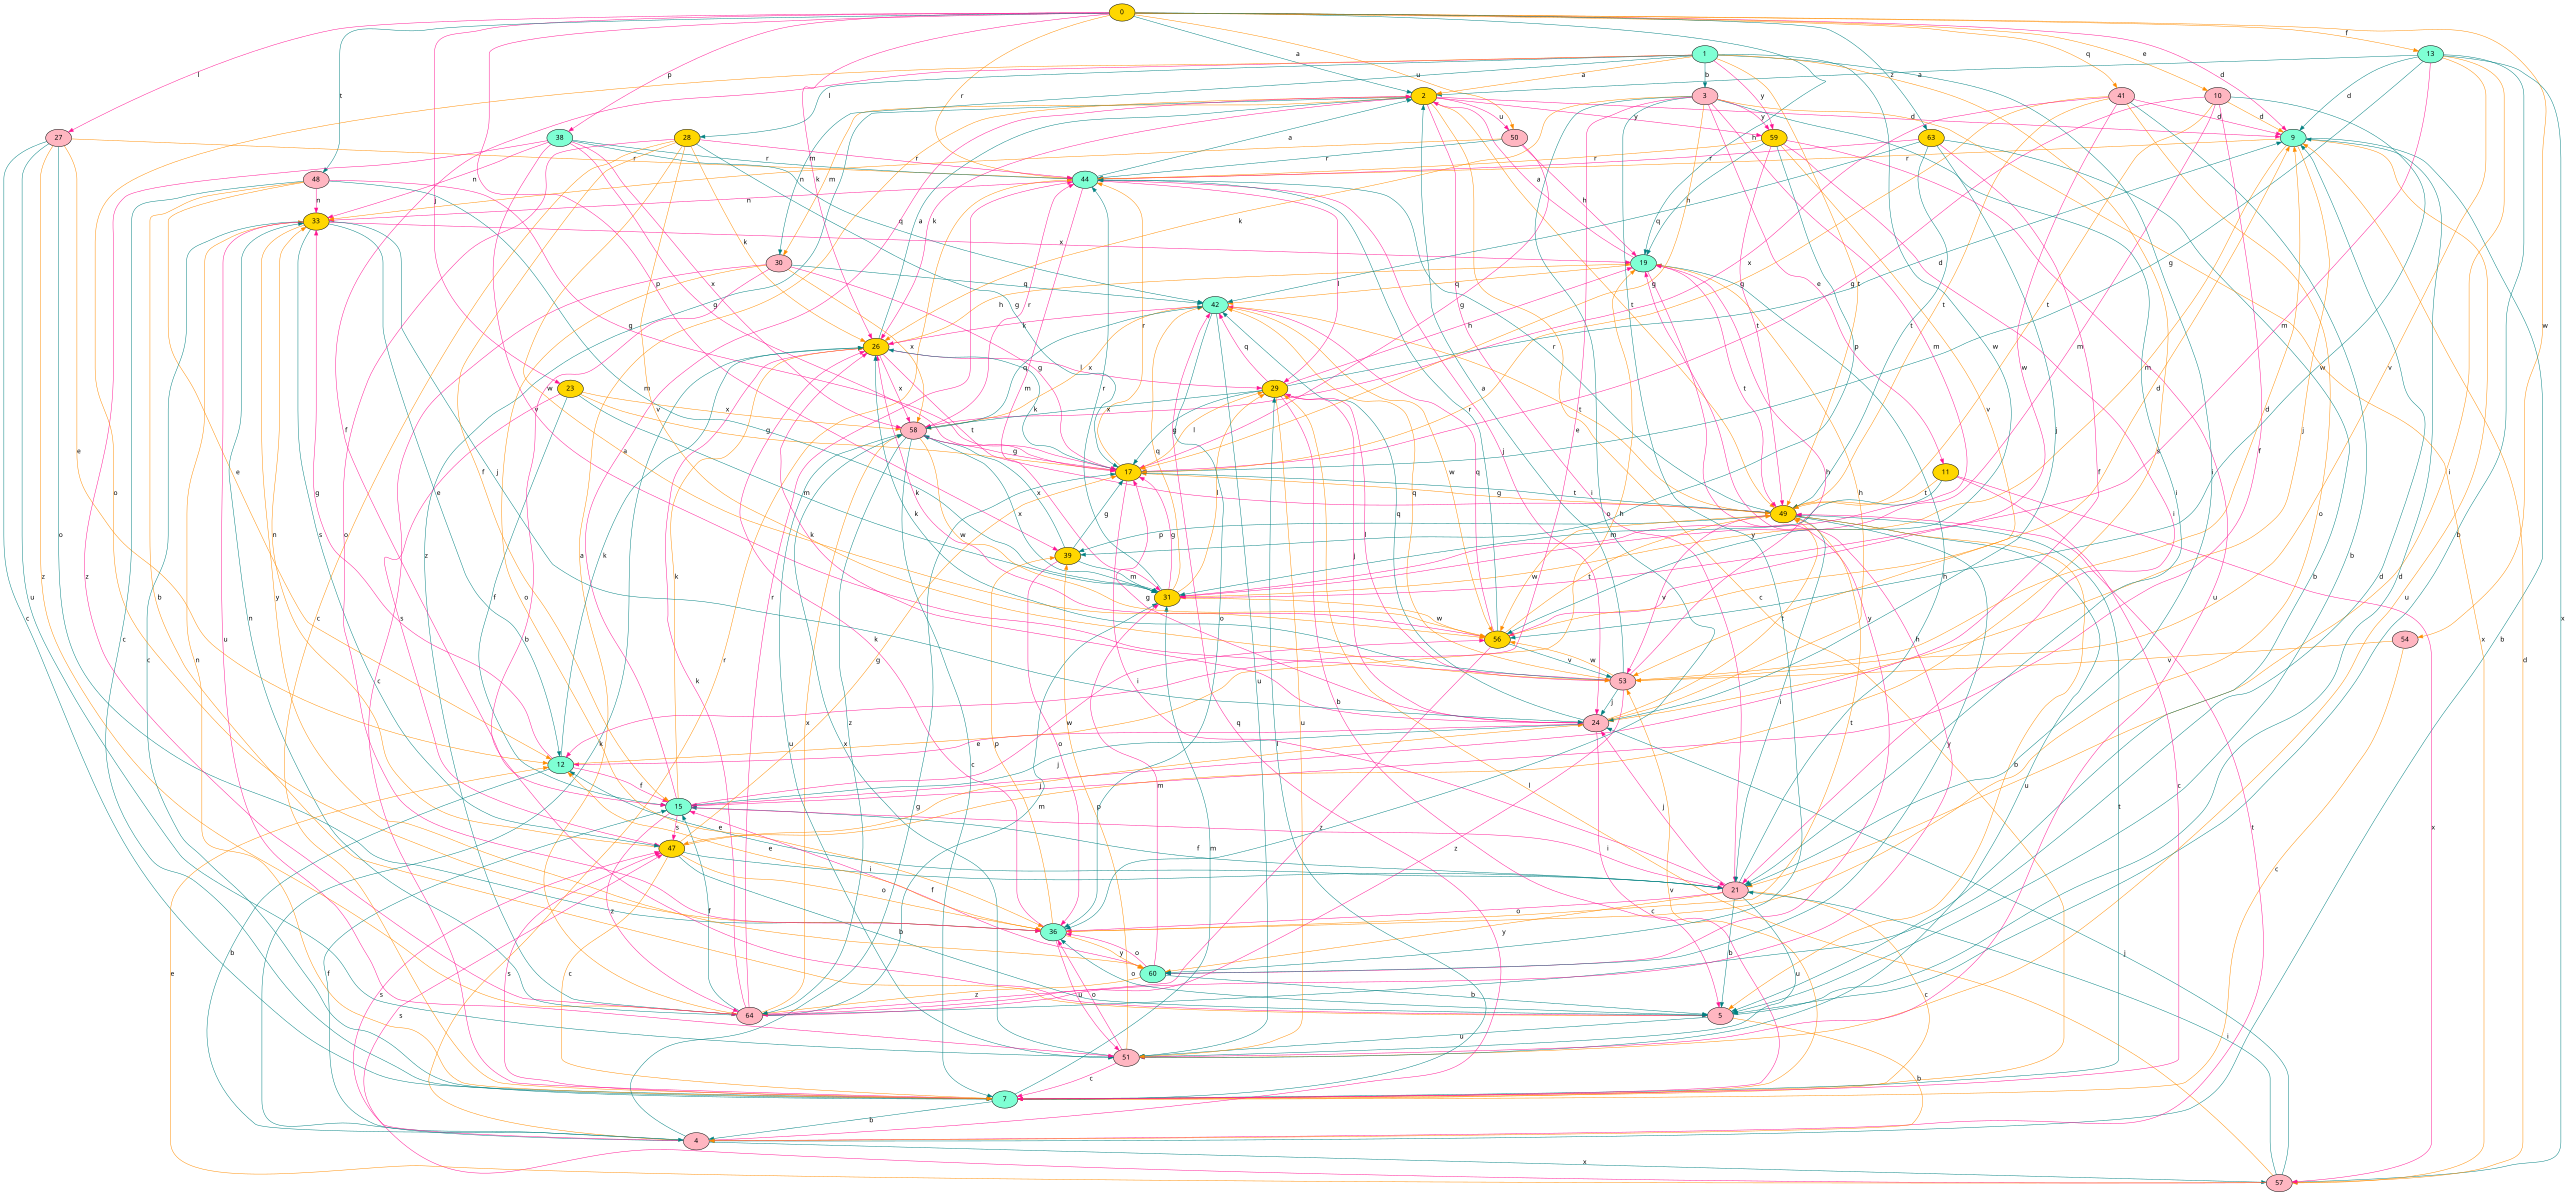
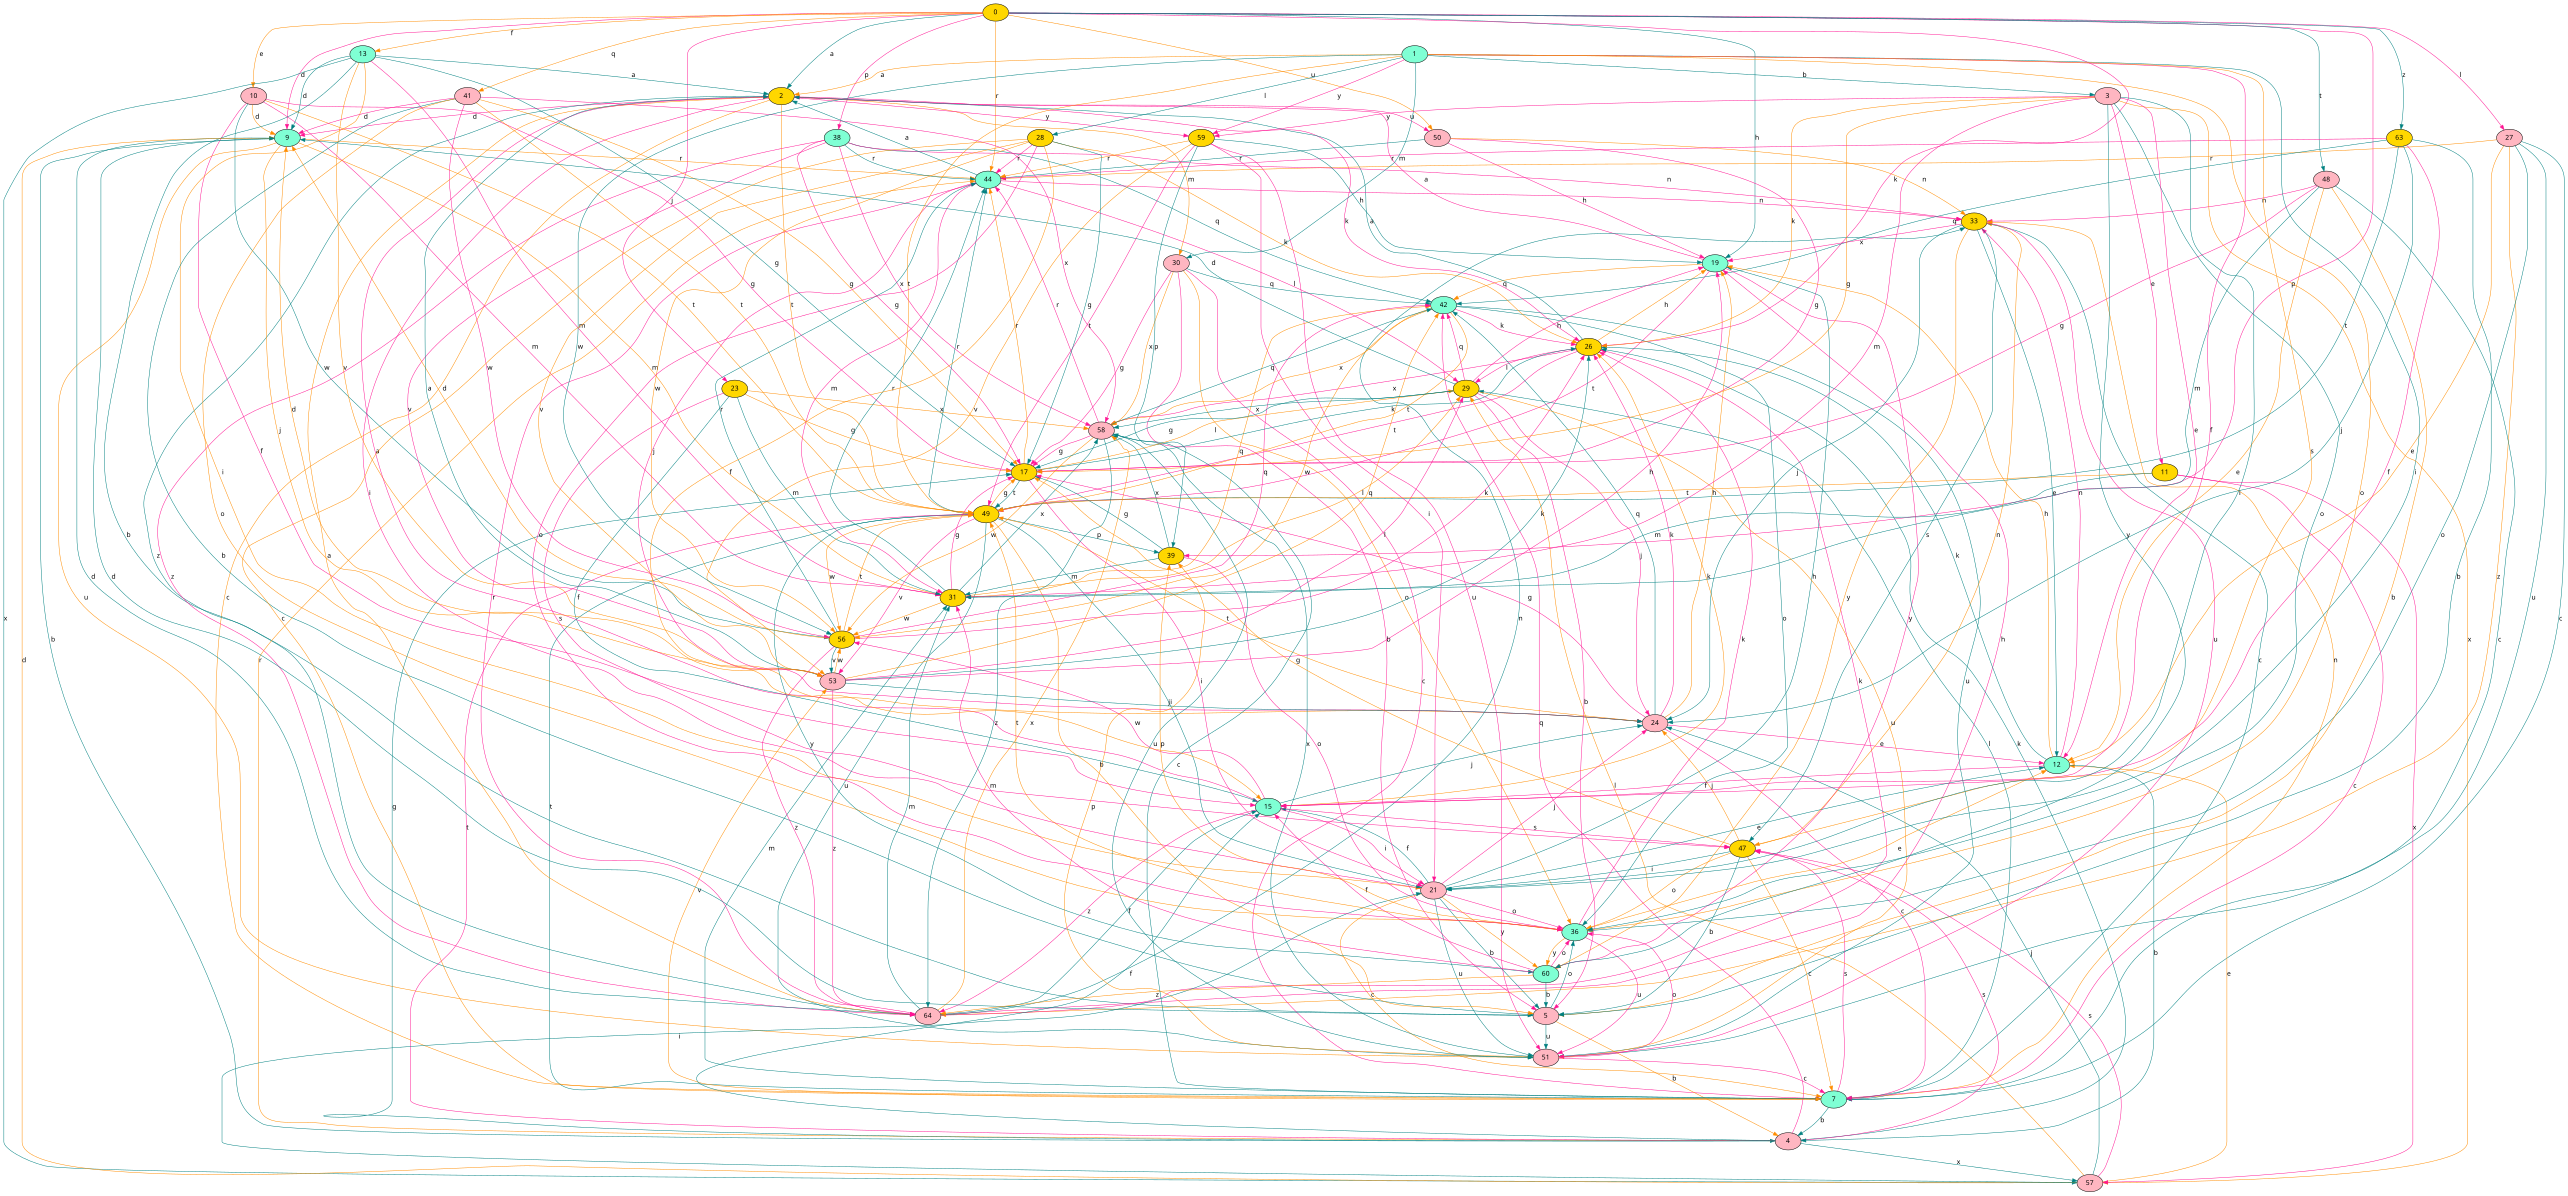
(317, 493) -> (2081, 493)
(2405, 640) -> none
